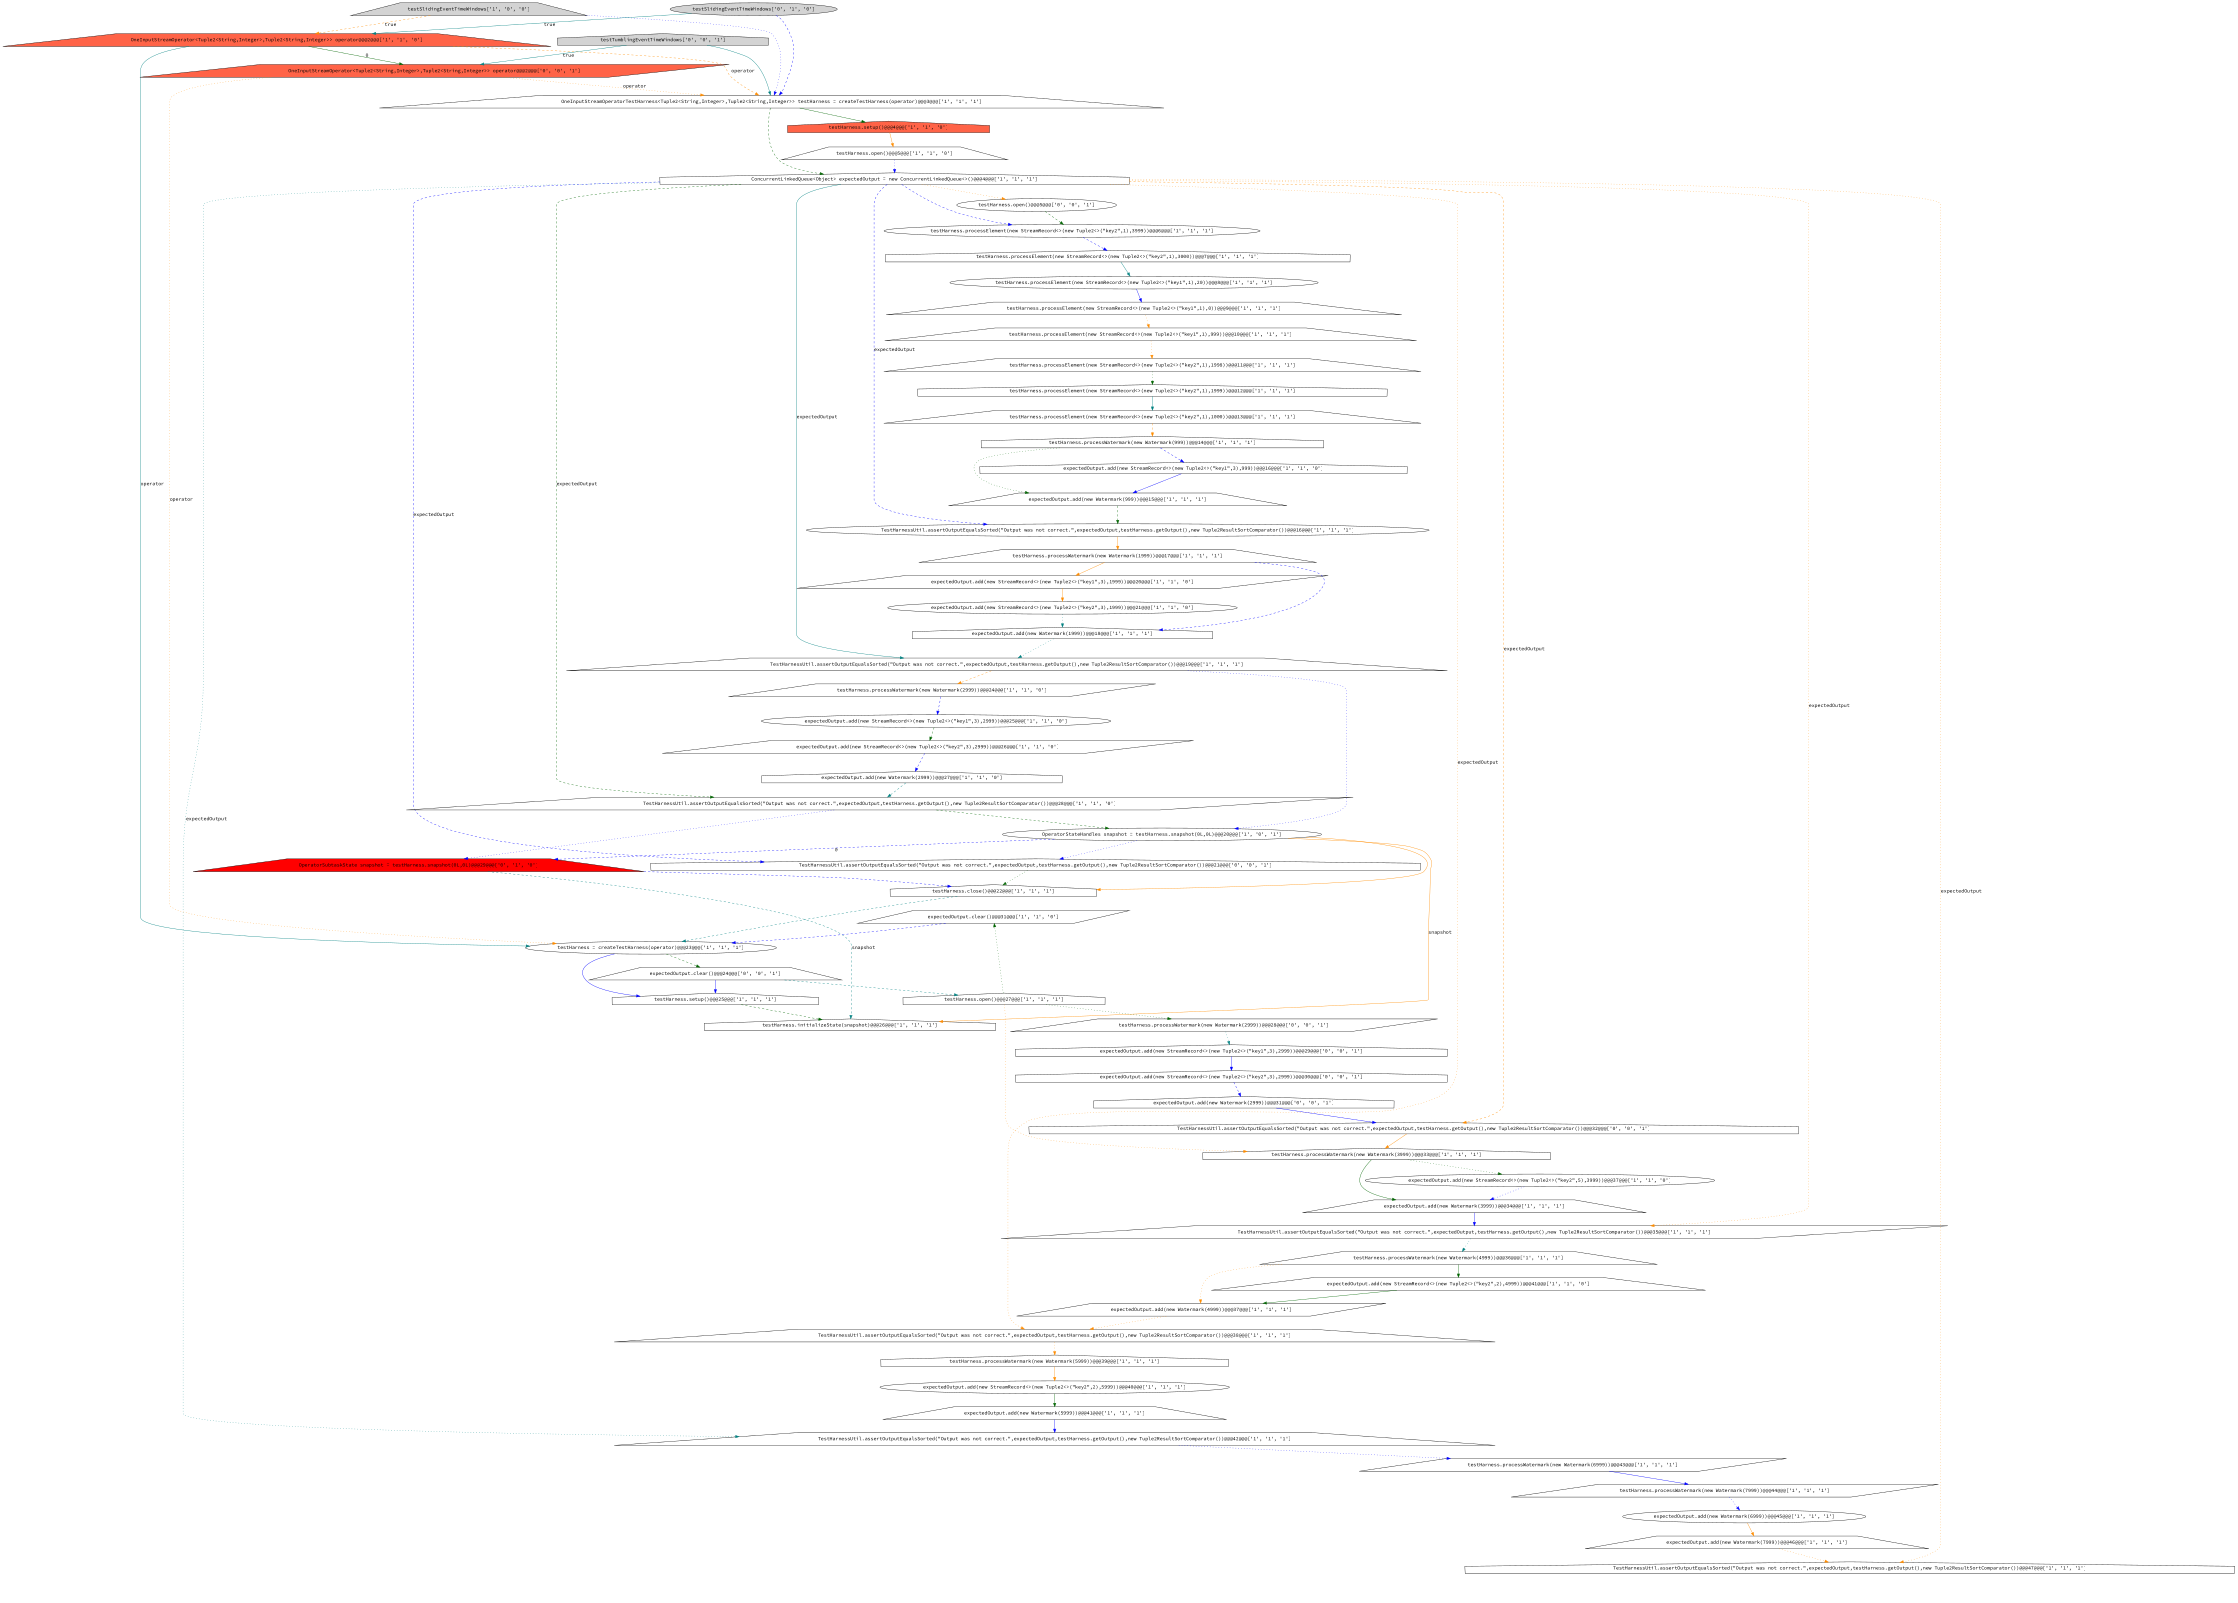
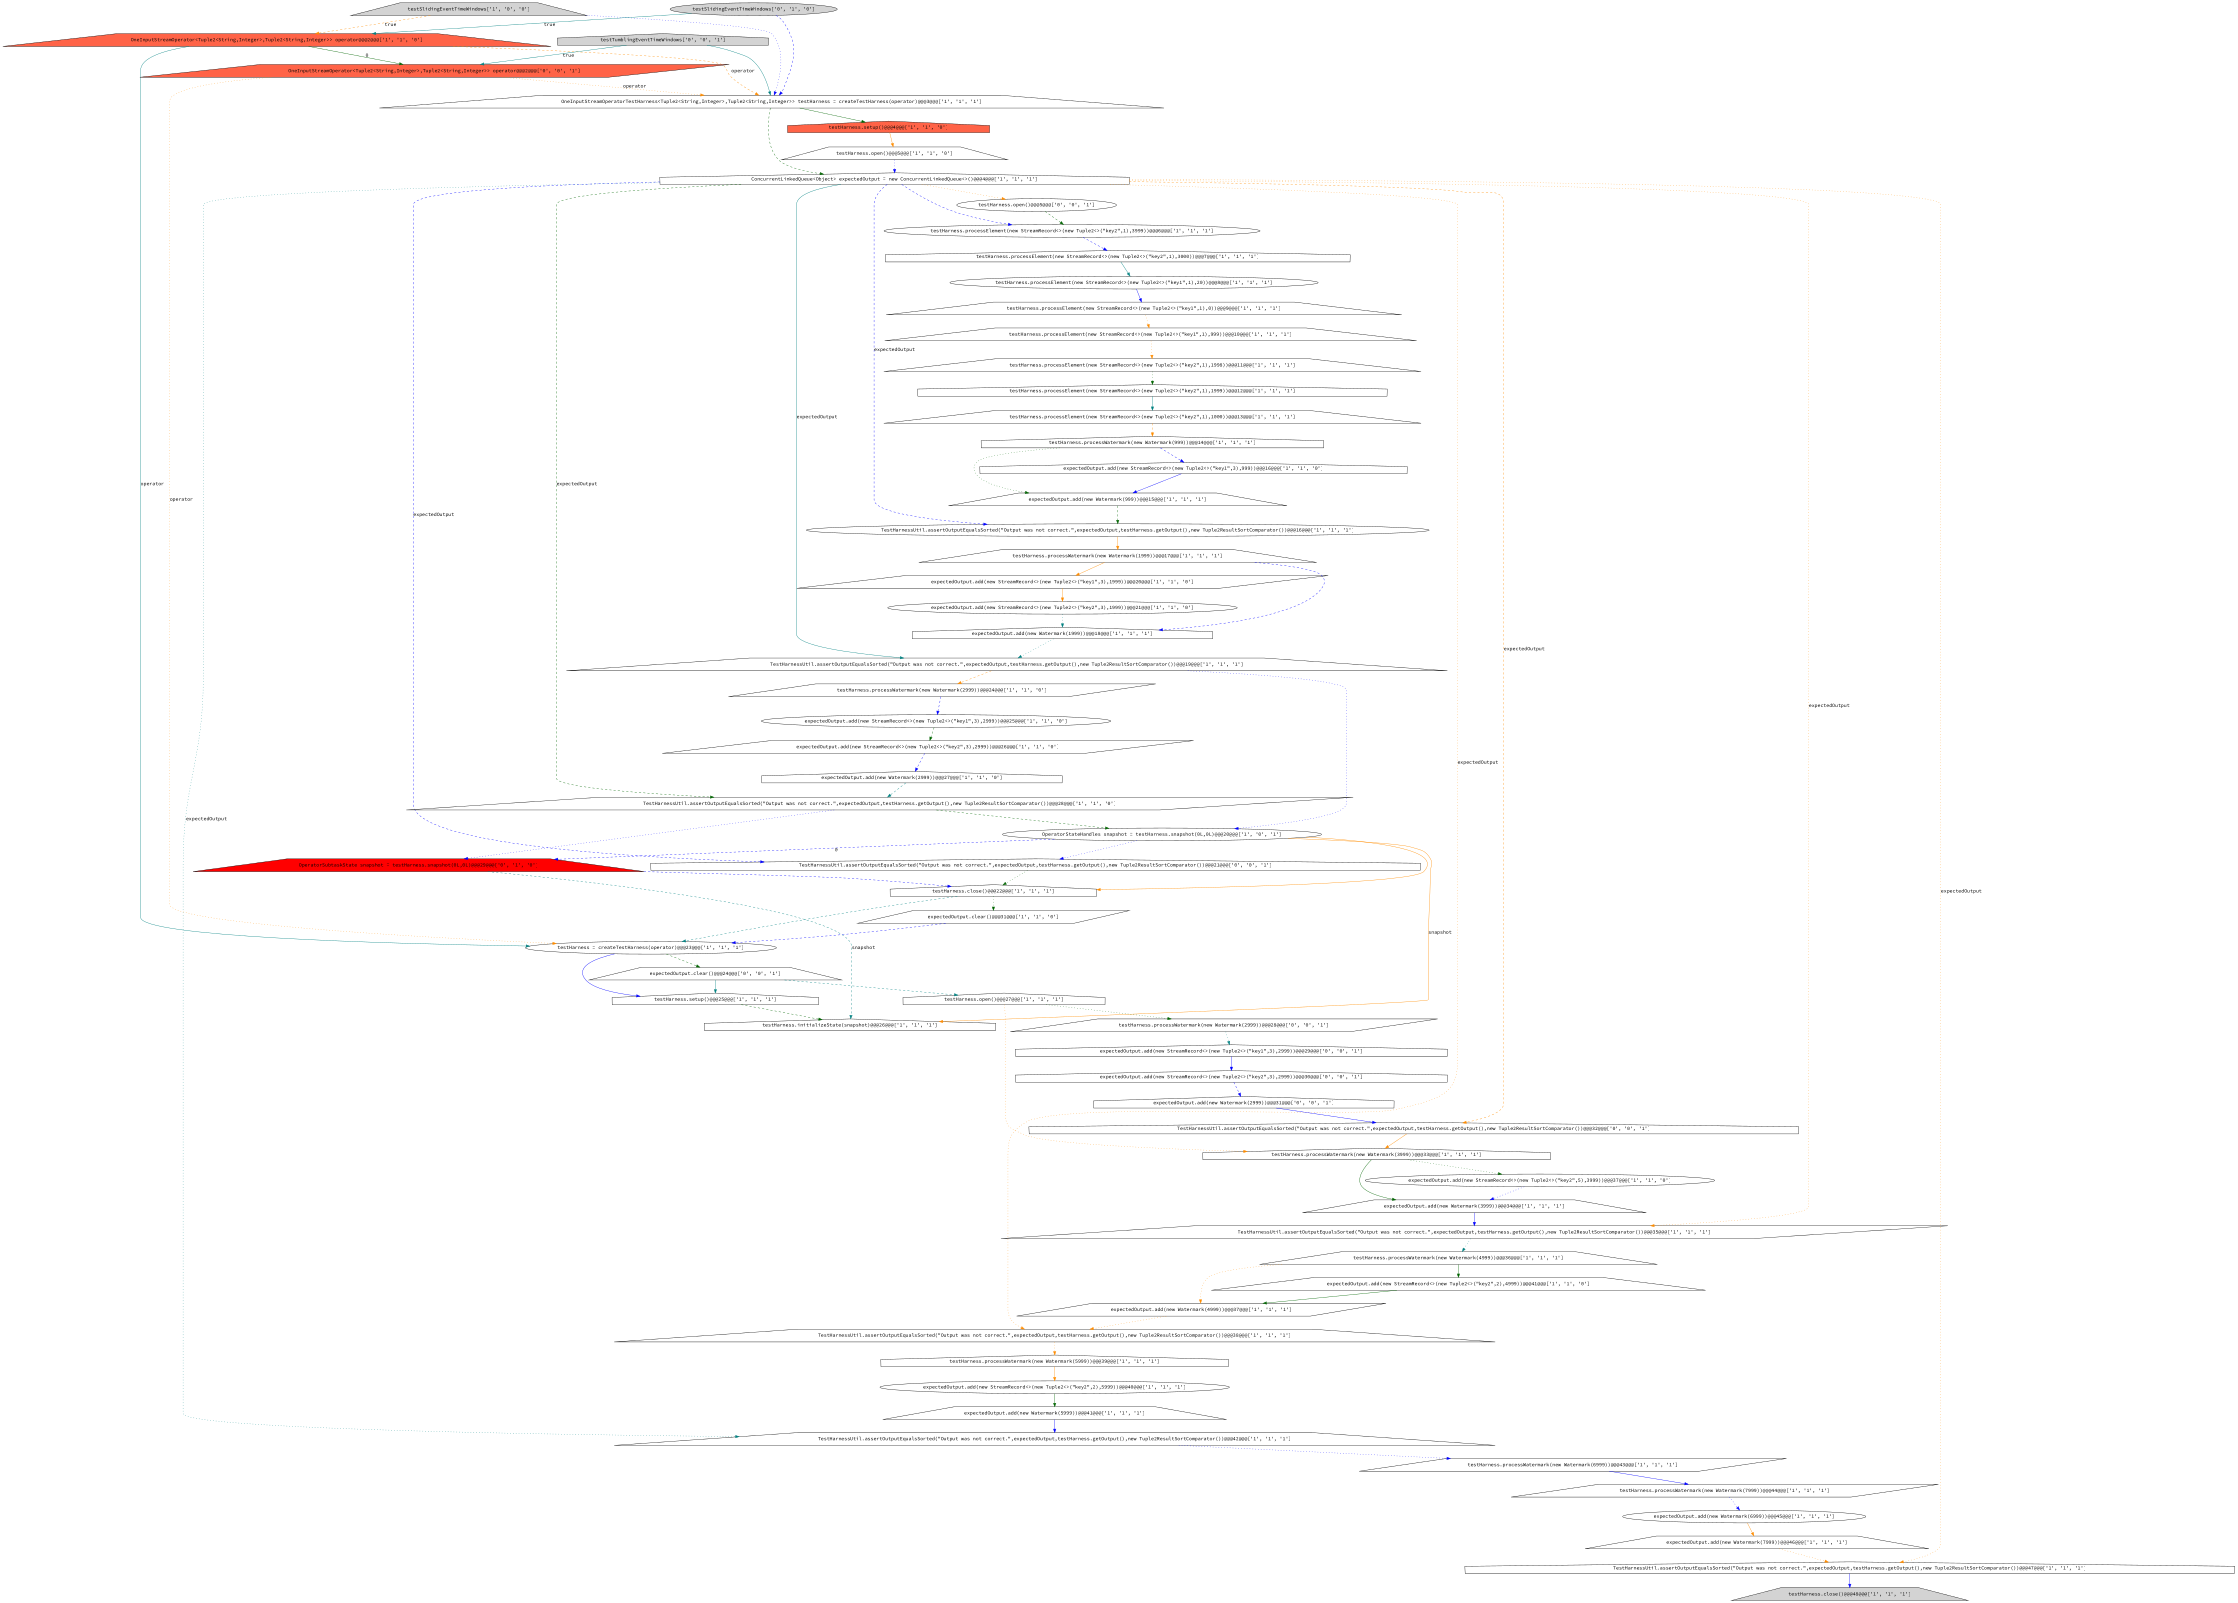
(999, 960) -> (993, 902)
(715, 985) -> (715, 985)
none -> (1850, 1594)
